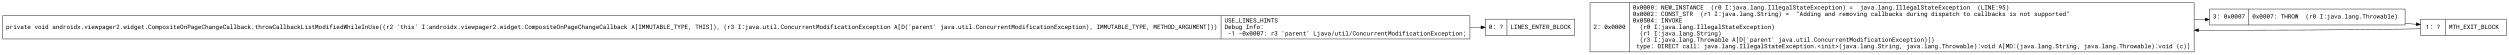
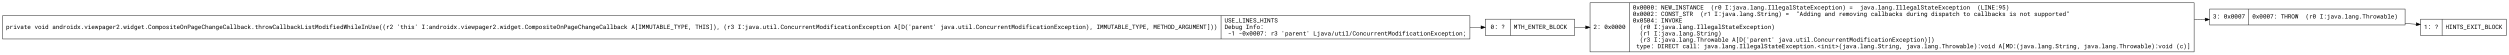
(1541, 27) -> (1541, 27)
(2474, 27) -> (2474, 27)
(2310, 30) -> (1580, 27)
